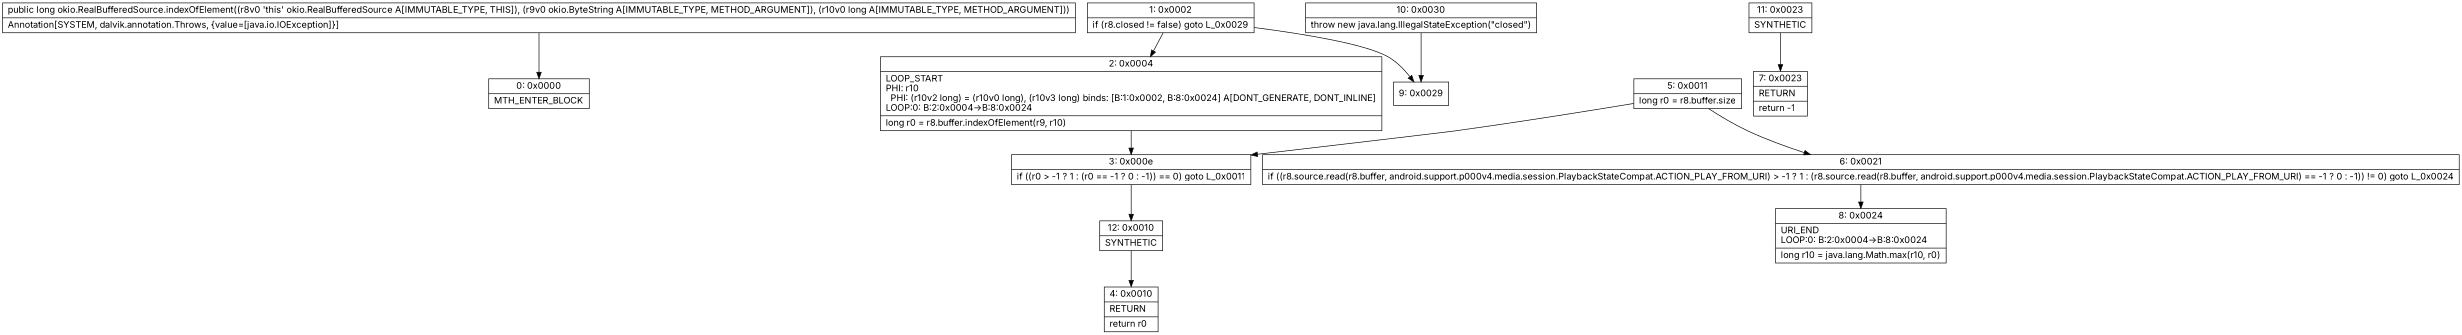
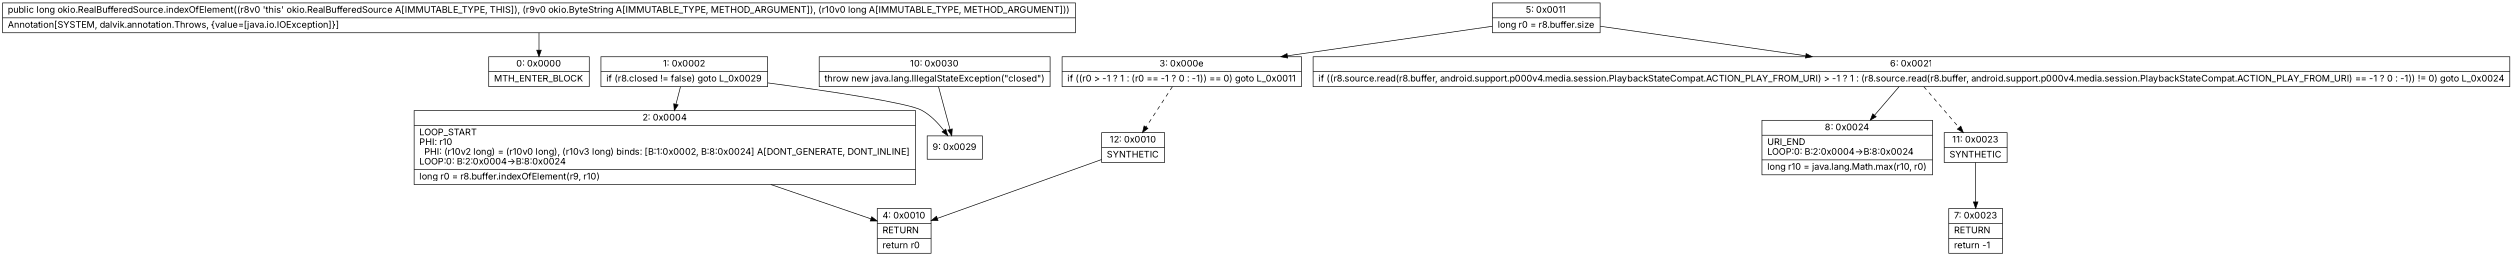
none -> (1941, 107)
(1131, 139) -> (821, 202)
(1131, 199) -> (1159, 107)
